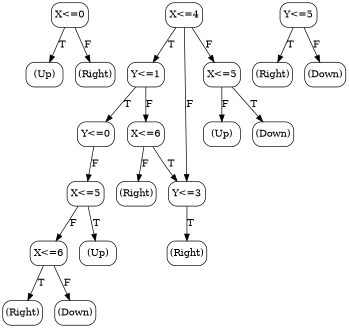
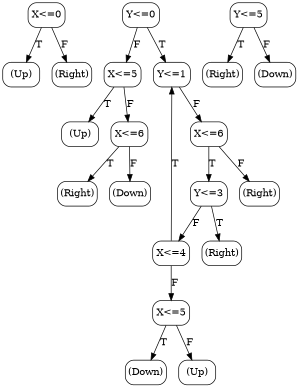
(186, 101) -> (192, 221)
(123, 102) -> (155, 42)
